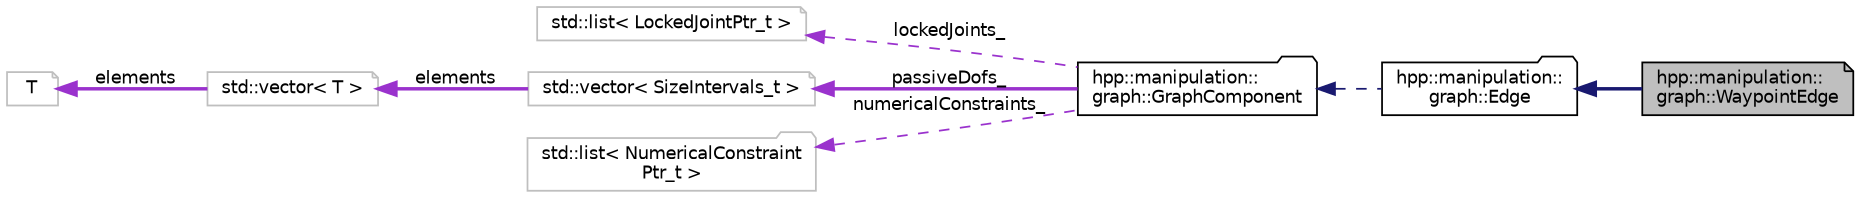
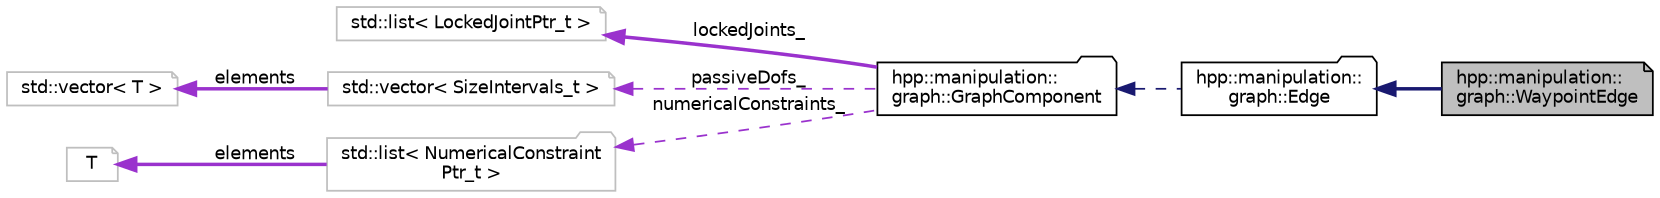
(951, 50) -> (751, 50)
(142, 89) -> (231, 164)
(955, 89) -> (755, 89)
